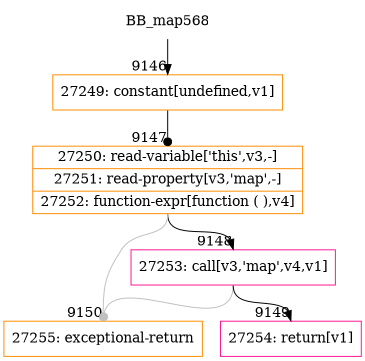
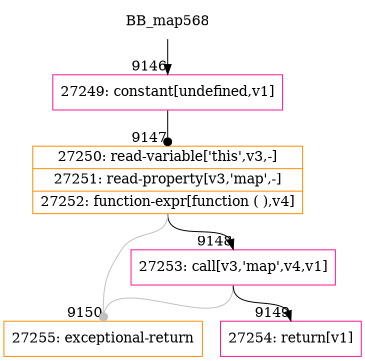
(168, 92) -> (168, 92)
